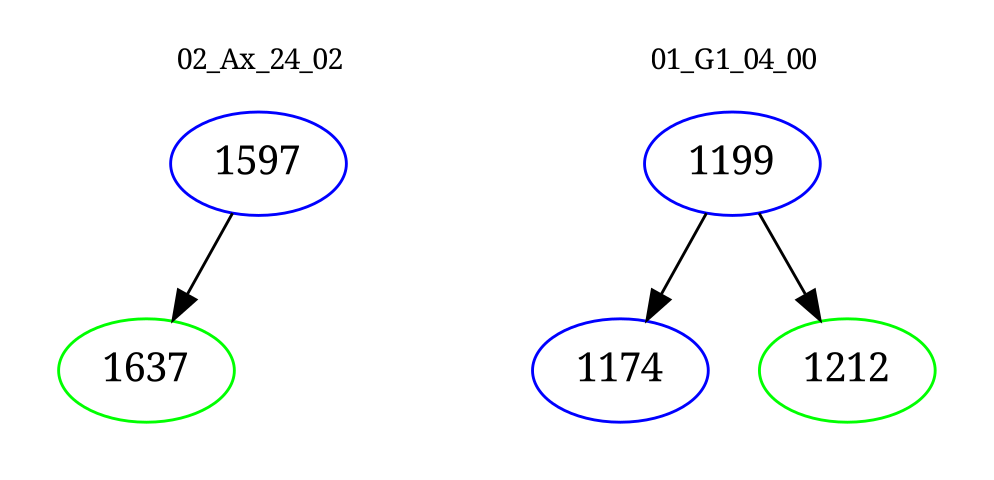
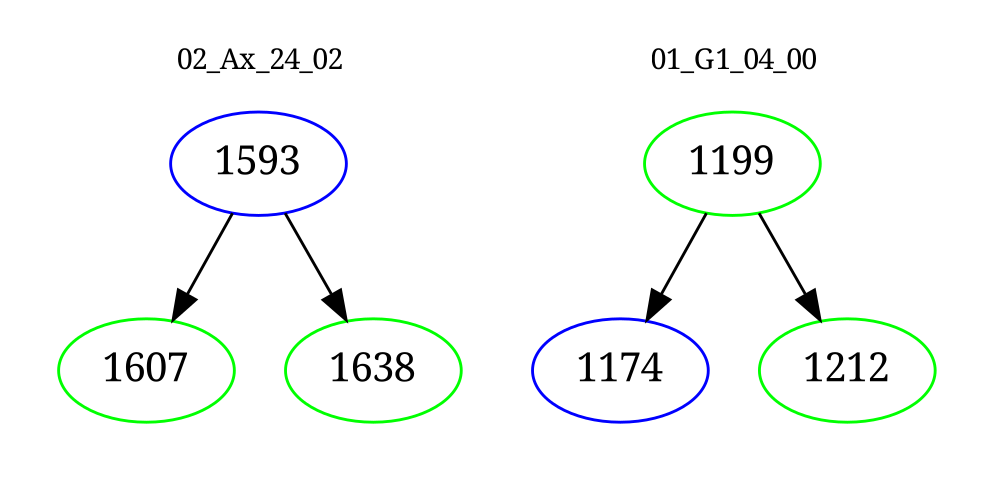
(258, 164) -> (258, 164)
(732, 164) -> (732, 164)
(146, 371) -> (146, 371)
none -> (373, 371)
